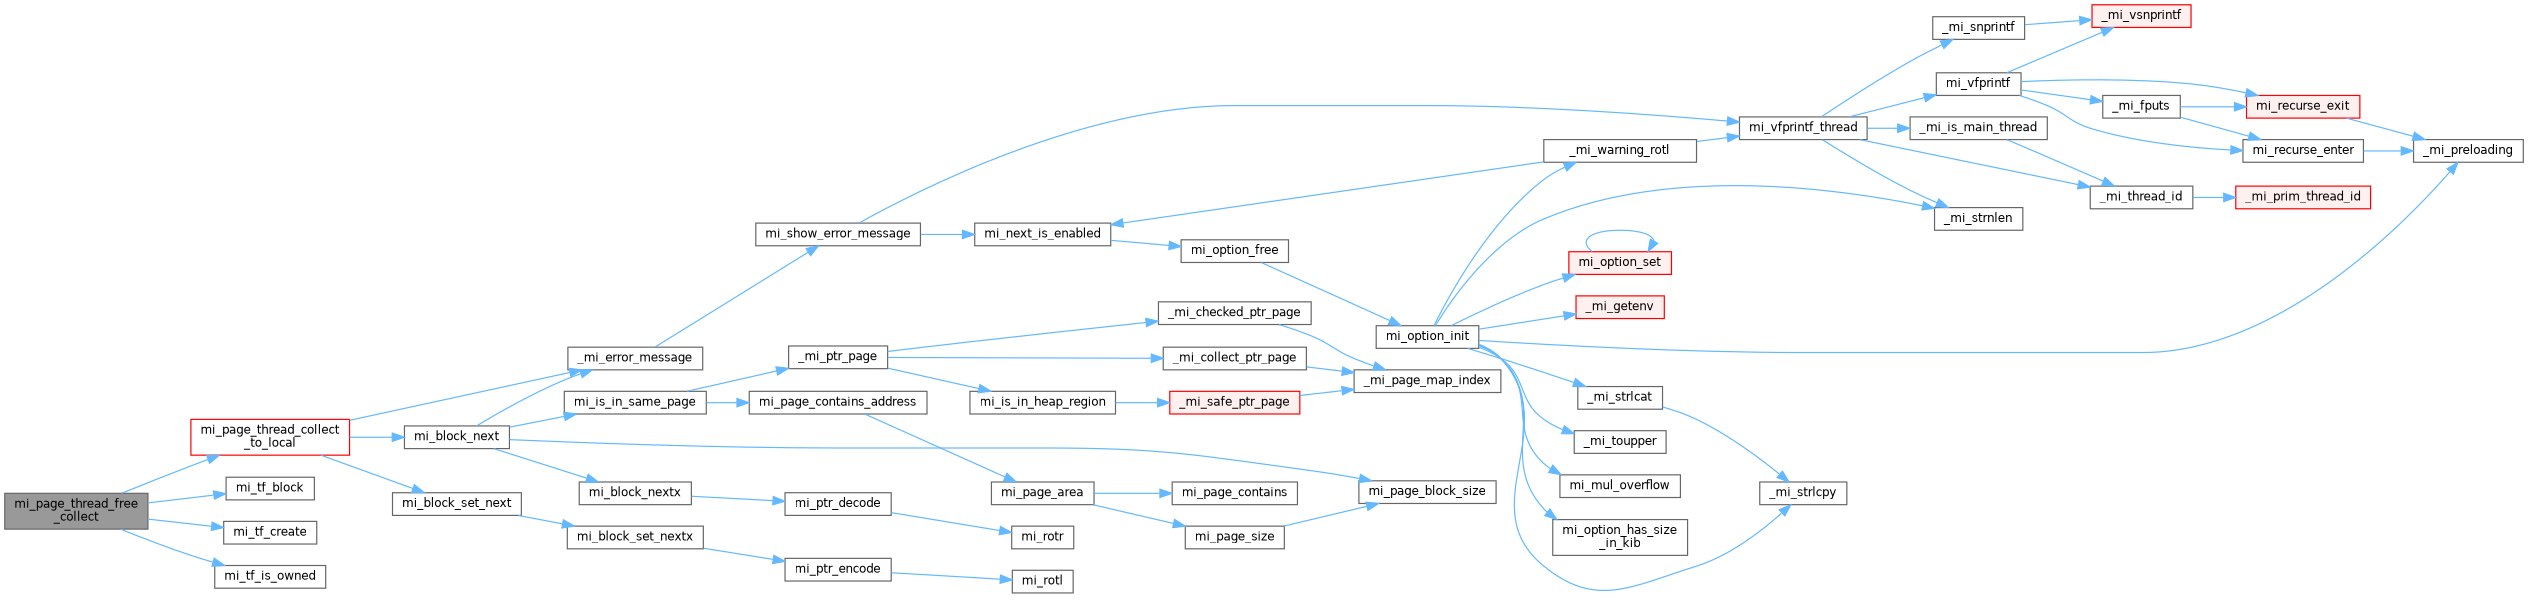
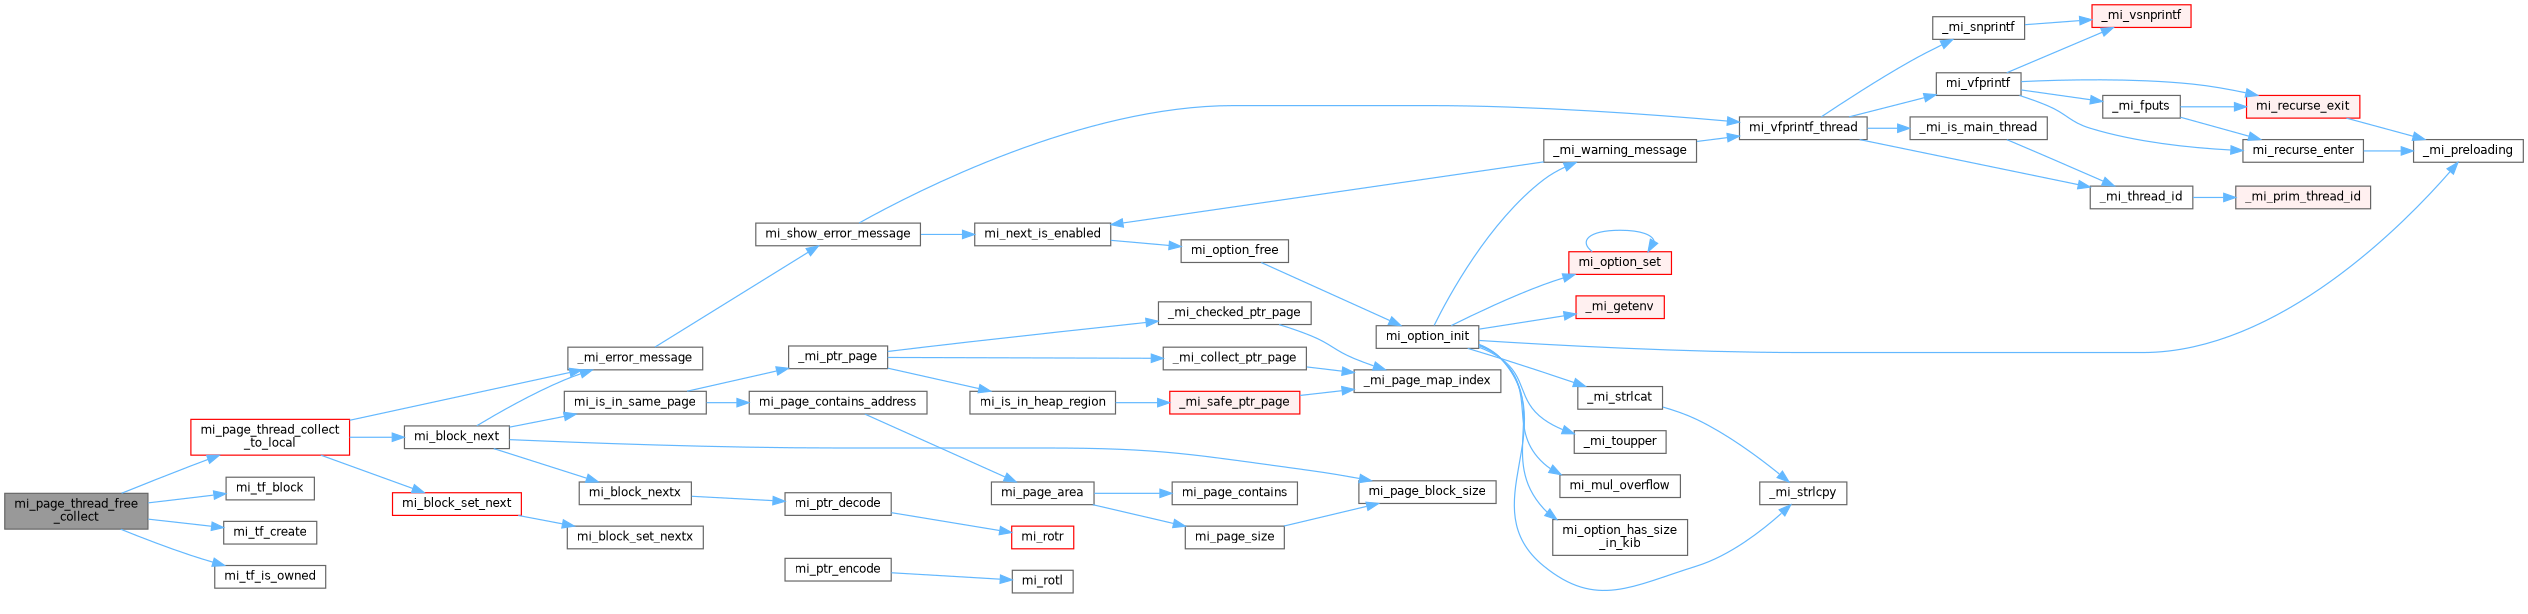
(1620, 151) -> (1620, 151)
(2303, 197) -> (2303, 197)
(1979, 219) -> none
(457, 504) -> (457, 504)
(1043, 537) -> (1043, 537)
(738, 554) -> none
